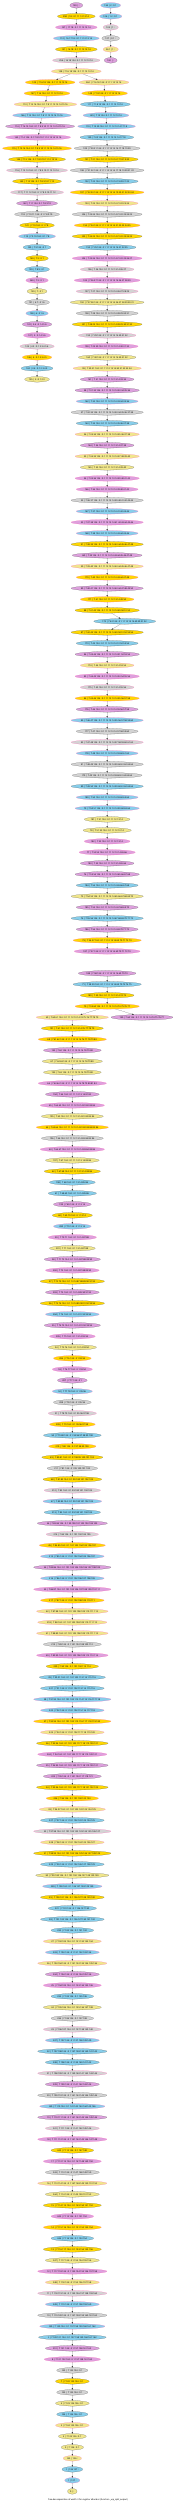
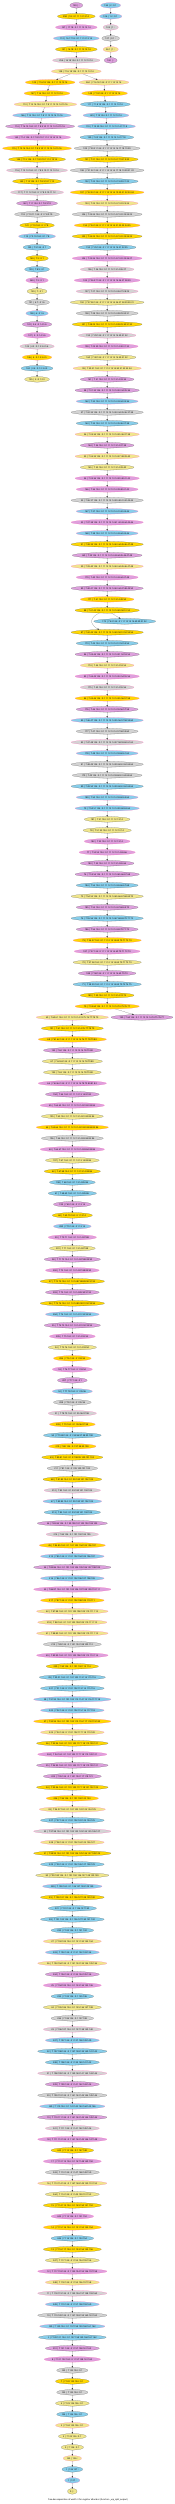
(107, 577) -> (107, 577)
(117, 626) -> (92, 621)
none -> (107, 962)
